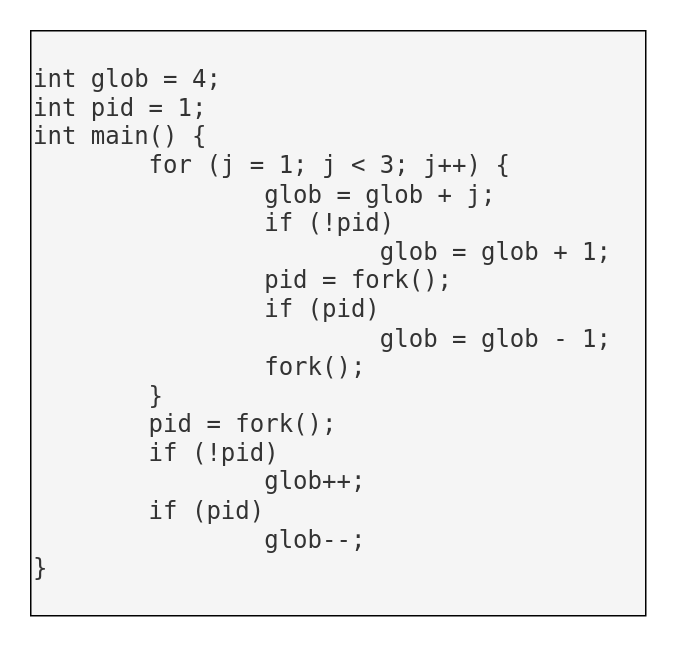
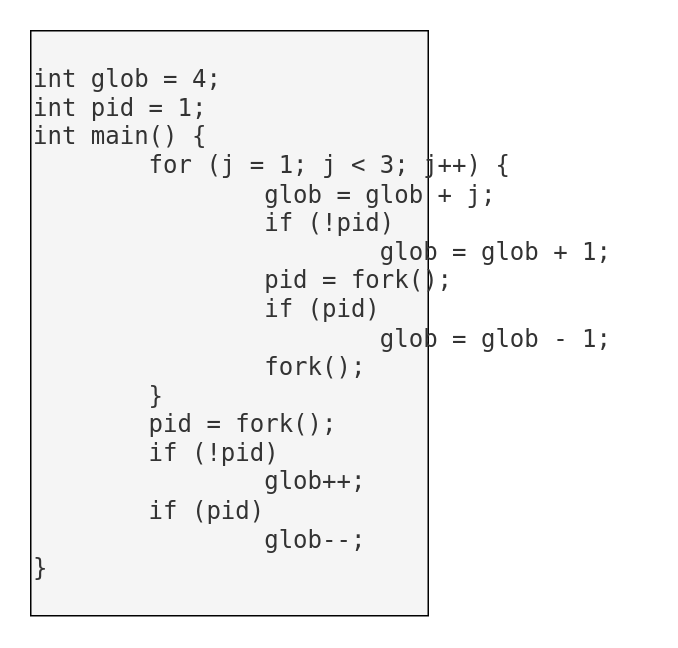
(338, 323) -> (230, 323)
